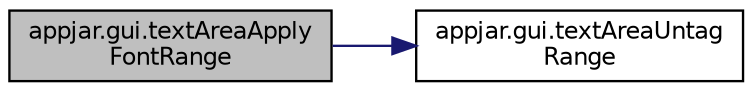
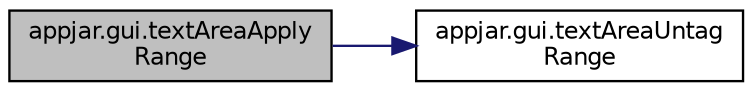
(170, 46) -> (170, 46)
